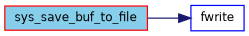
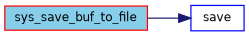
(218, 18) -> (218, 18)
